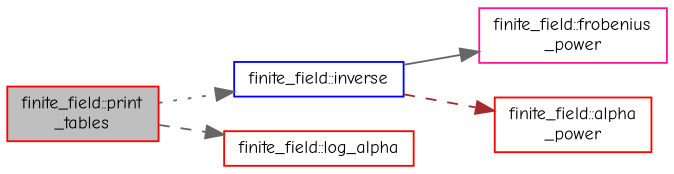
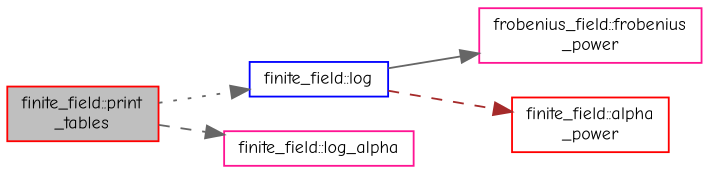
(573, 36) -> (590, 36)
(319, 79) -> (319, 79)
(319, 149) -> (319, 149)
